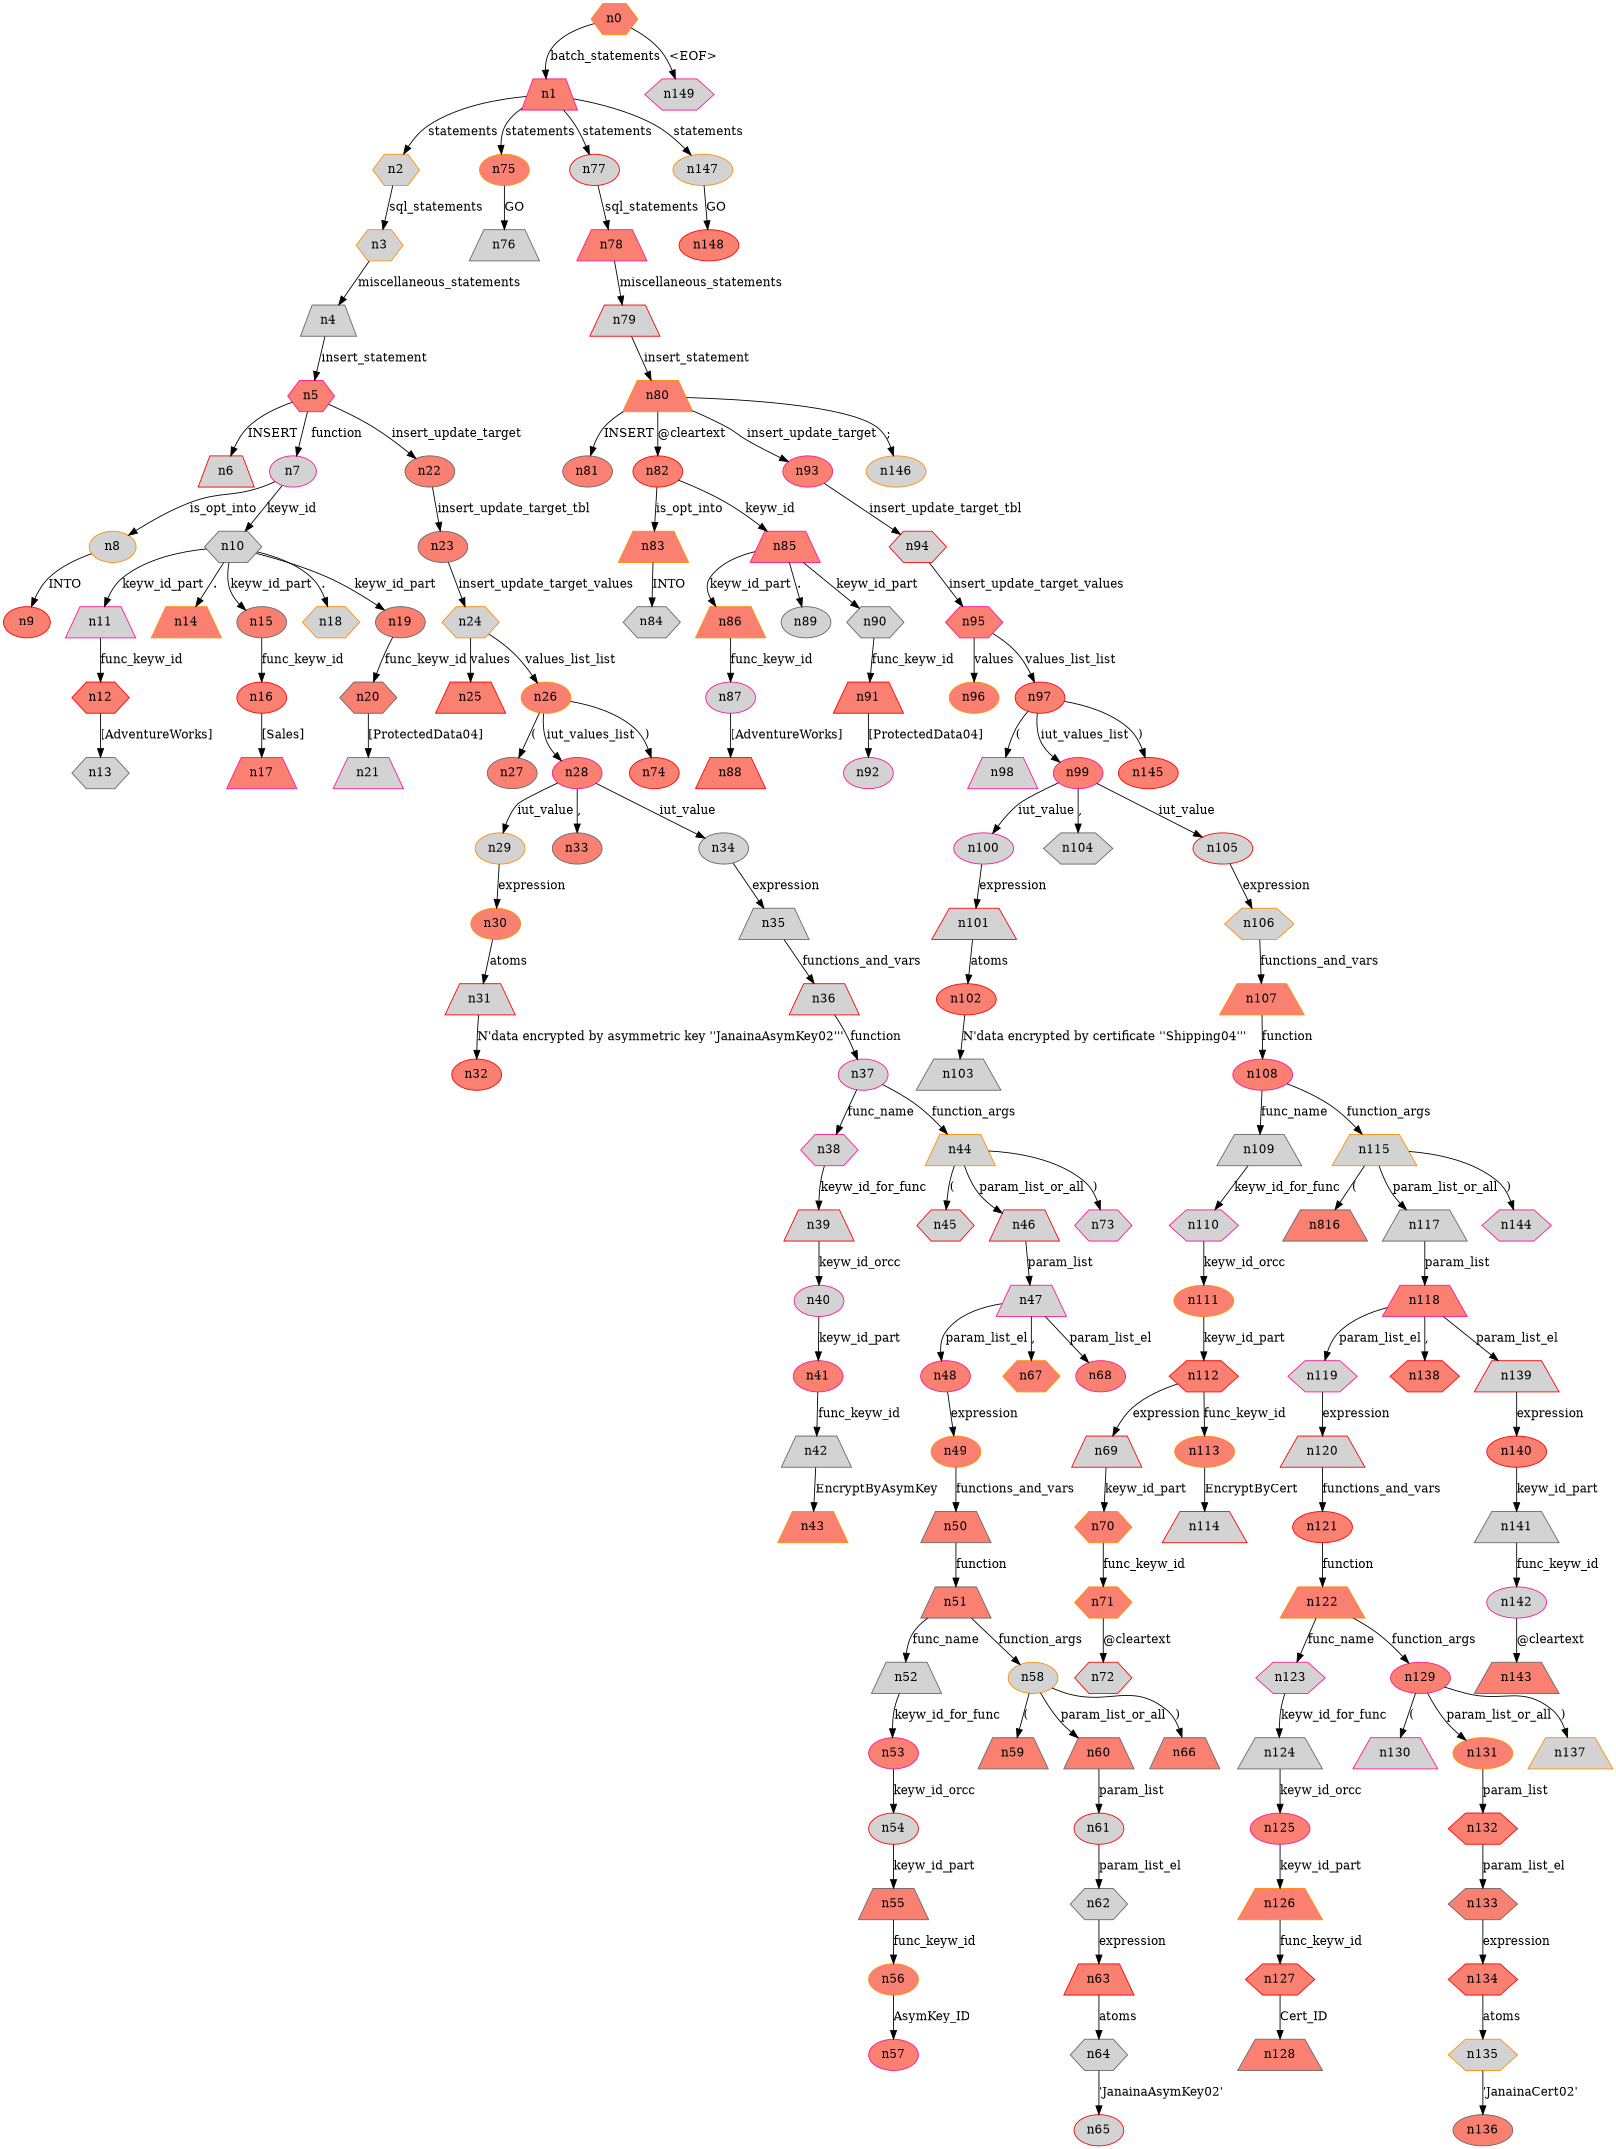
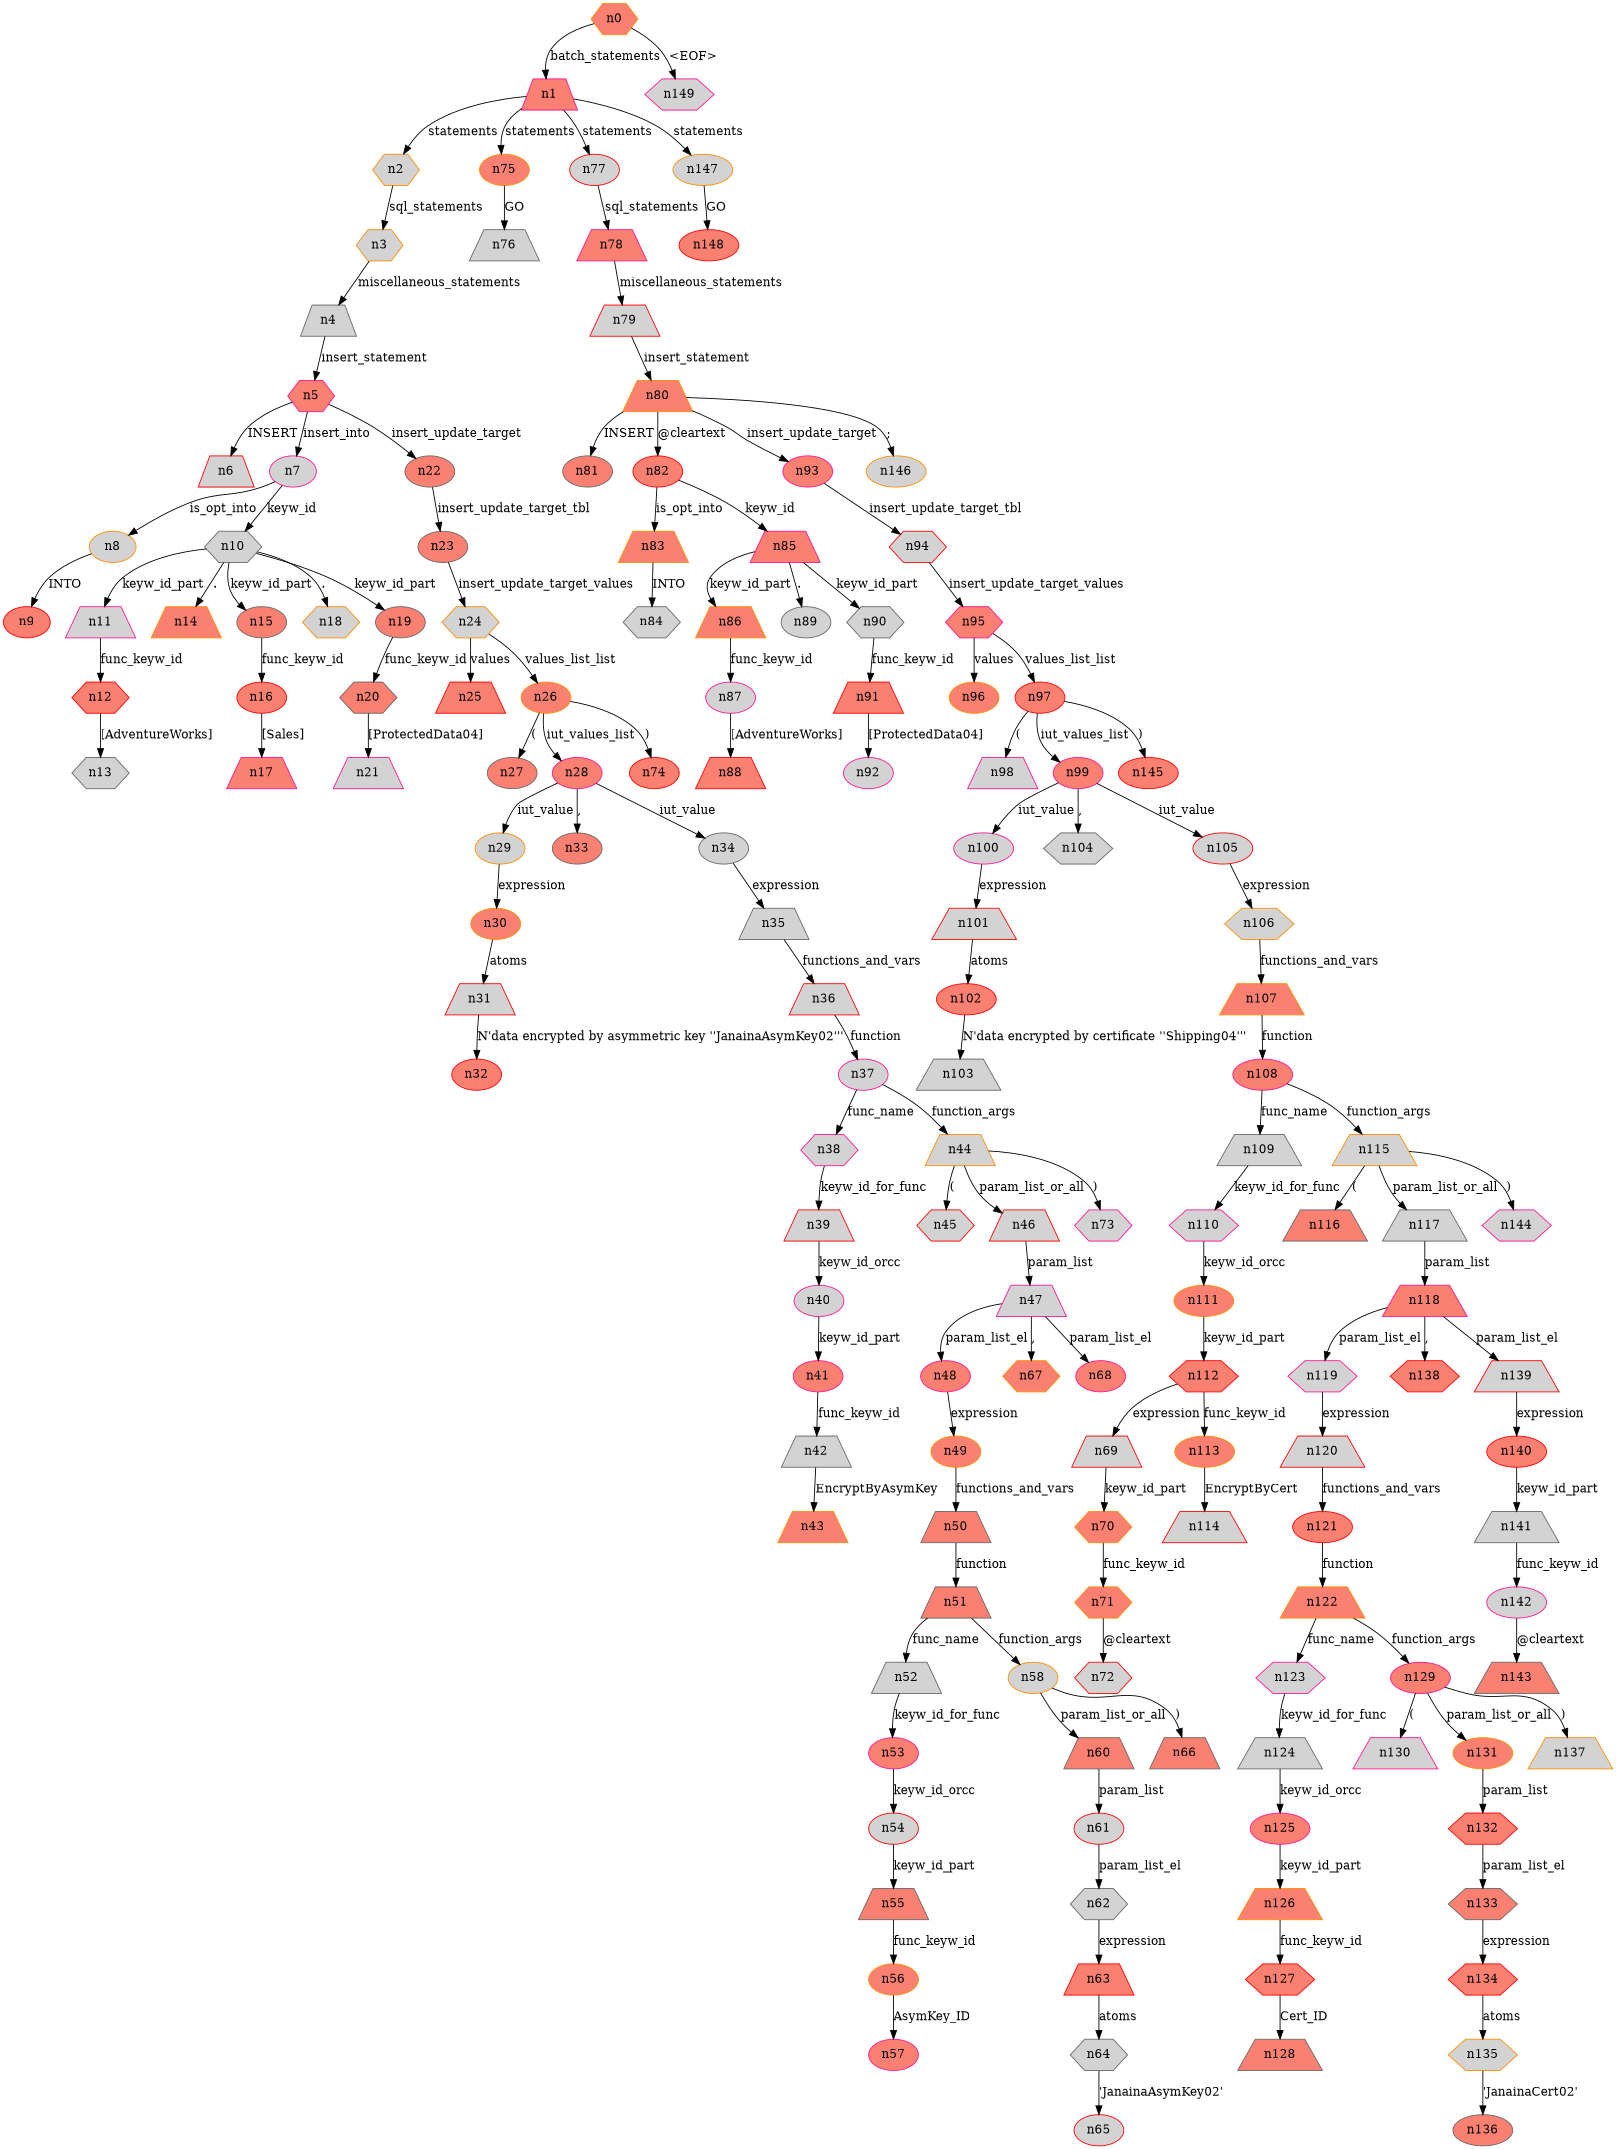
(337, 434) -> (337, 434)
(1325, 1225) -> (1325, 1225)
(1013, 1753) -> none
